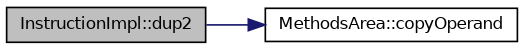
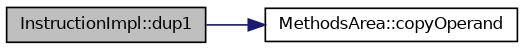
(106, 25) -> (106, 25)
